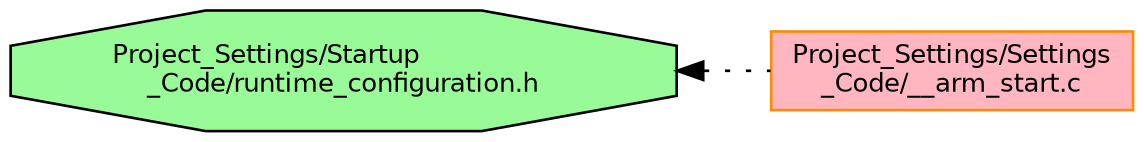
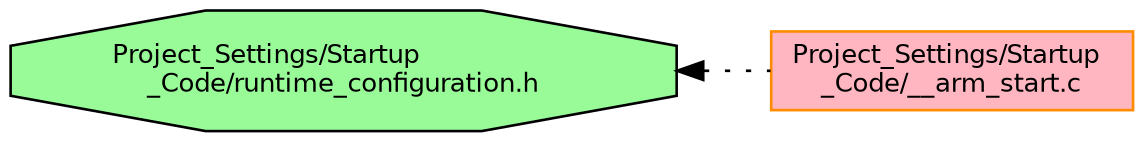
(952, 71) -> (952, 71)
